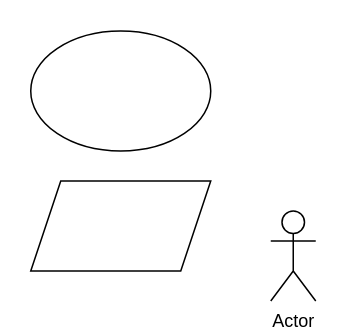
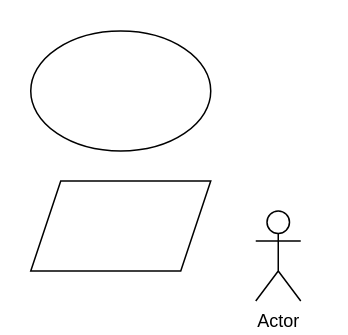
(293, 256) -> (278, 256)
